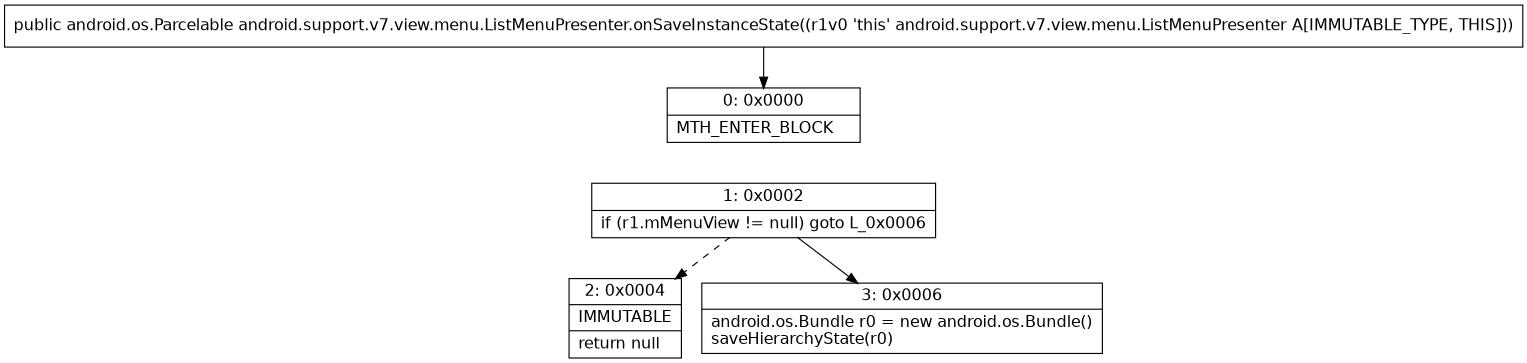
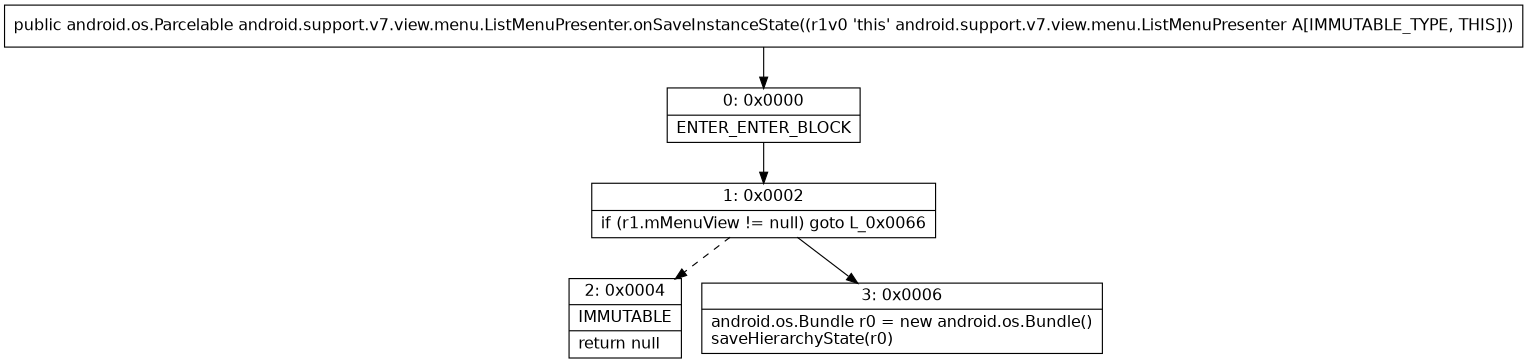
(755, 128) -> (764, 128)
none -> (764, 157)
(764, 224) -> (764, 224)
